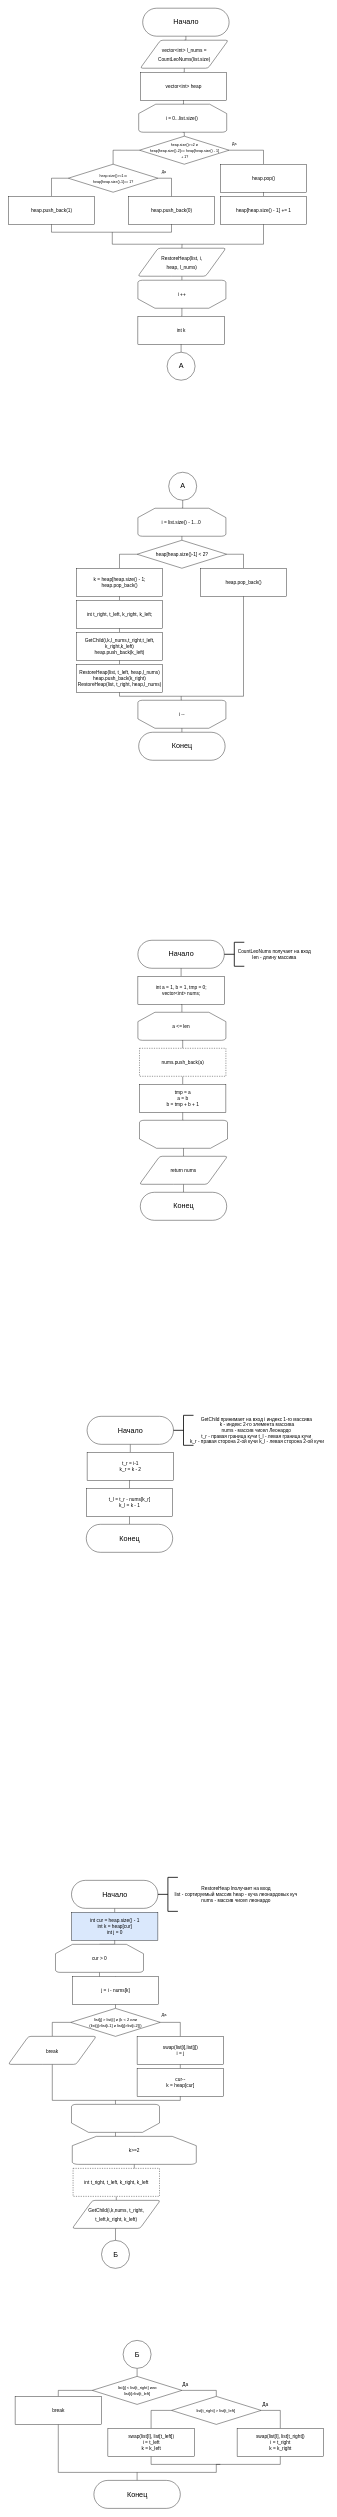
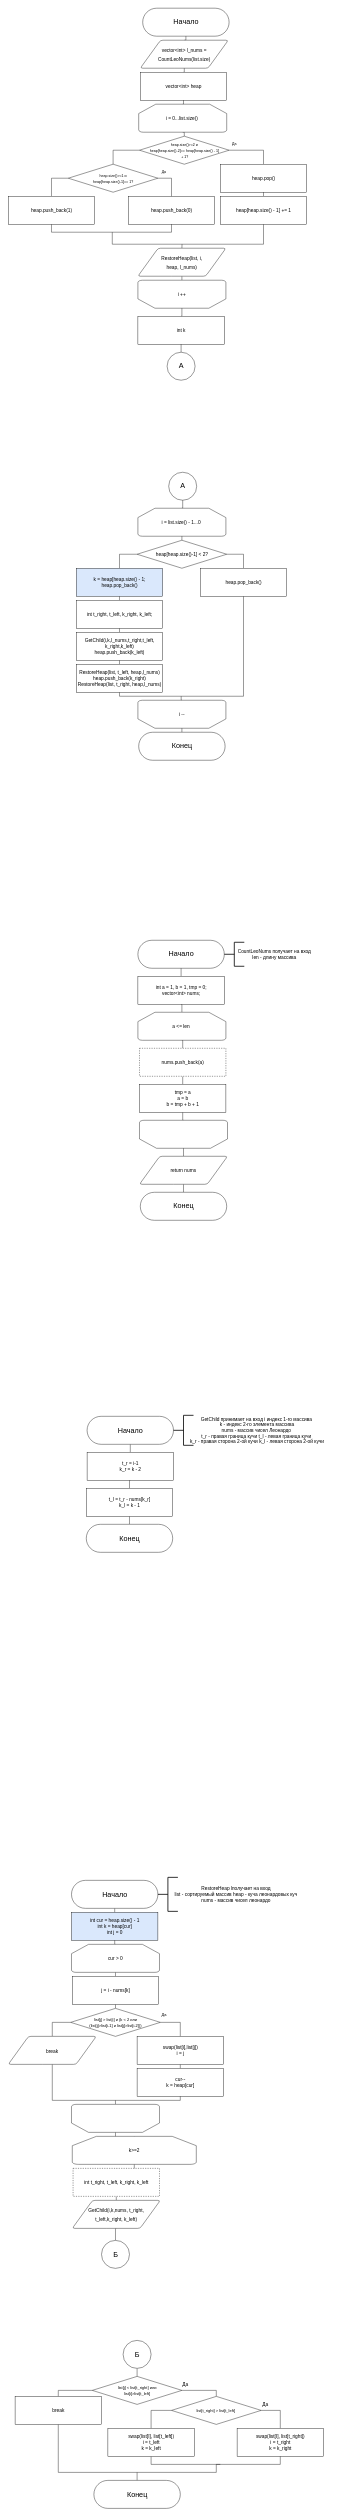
(119, 582) -> (119, 582)
(99, 1958) -> (115, 1958)
